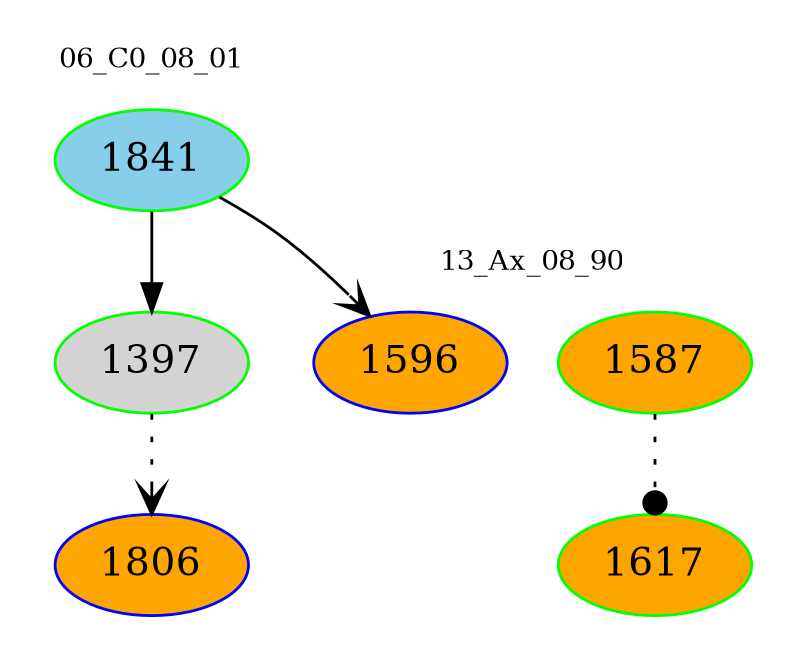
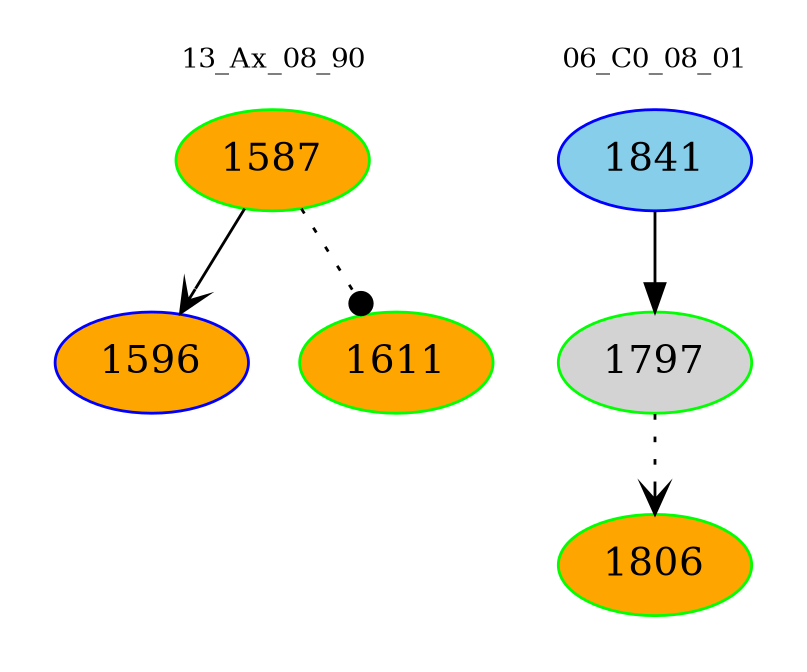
(152, 160) -> (655, 160)
(310, 259) -> (220, 249)
(152, 363) -> (655, 363)
(152, 565) -> (655, 565)
(655, 565) -> (396, 363)
